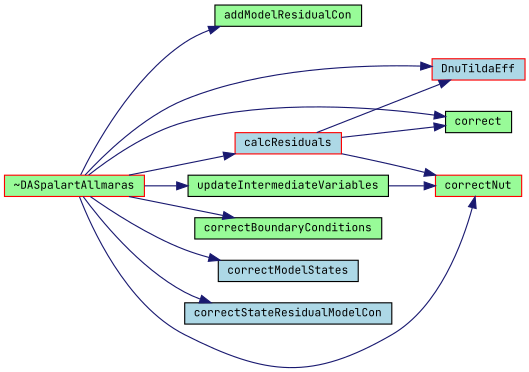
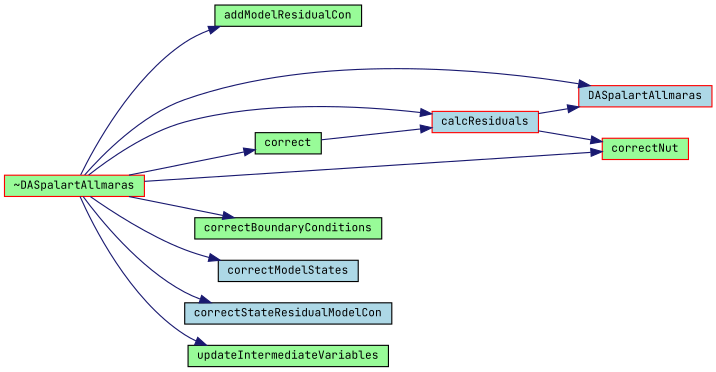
(479, 69) -> (645, 96)
(388, 132) -> (371, 134)
(406, 186) -> none
